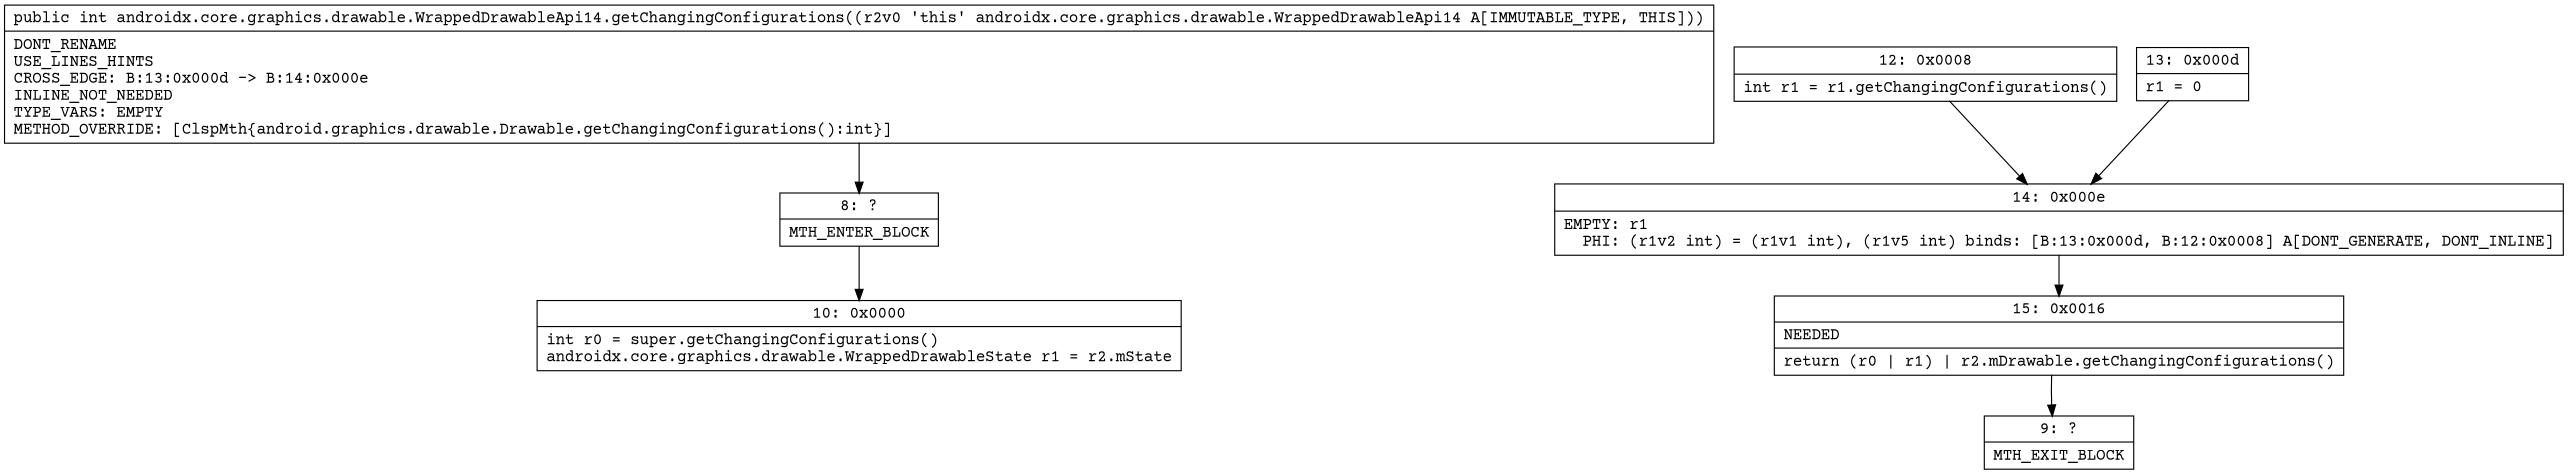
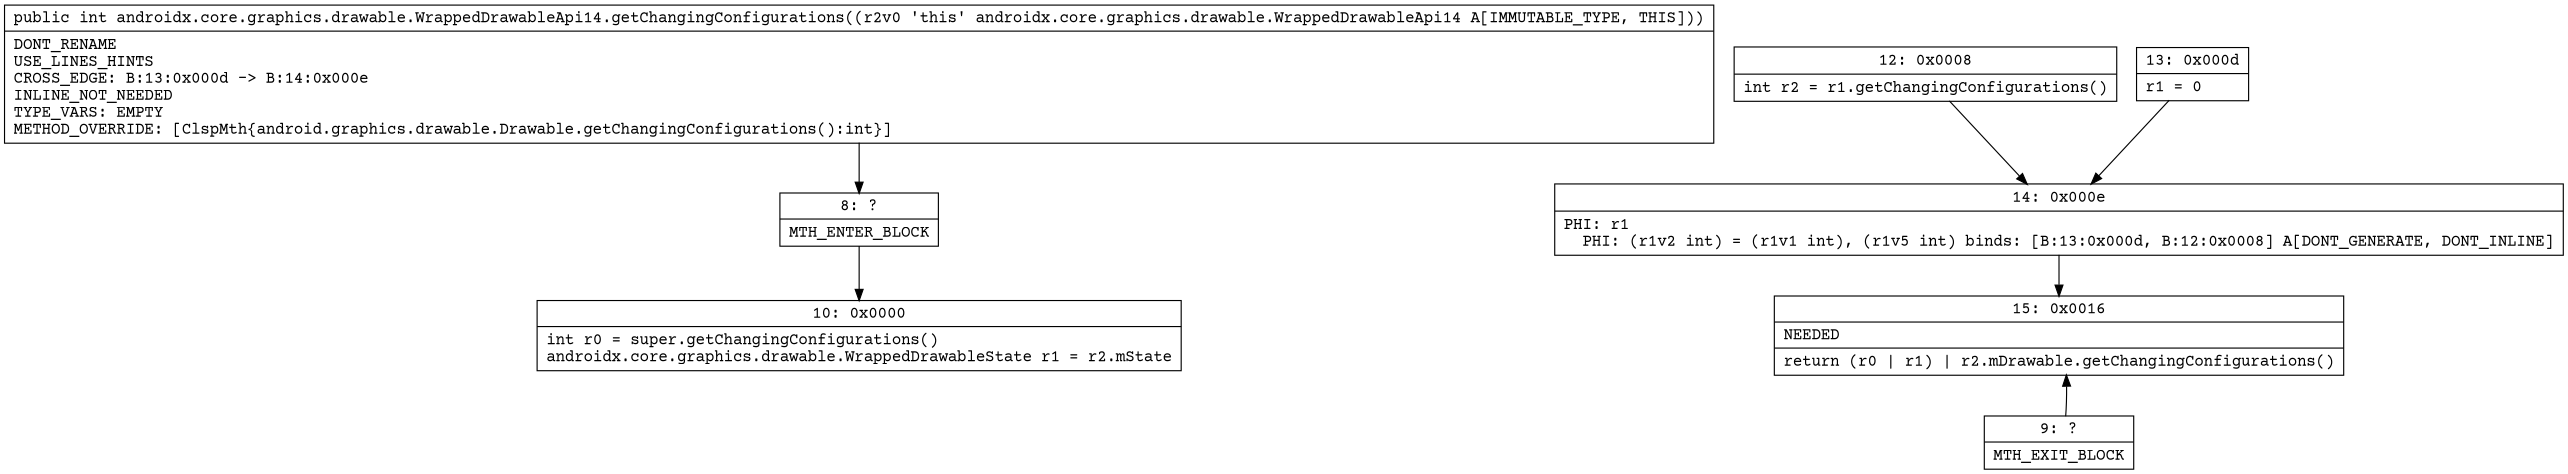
(1925, 87) -> (1925, 87)
(1611, 224) -> (1602, 224)
(2051, 390) -> (2066, 401)
